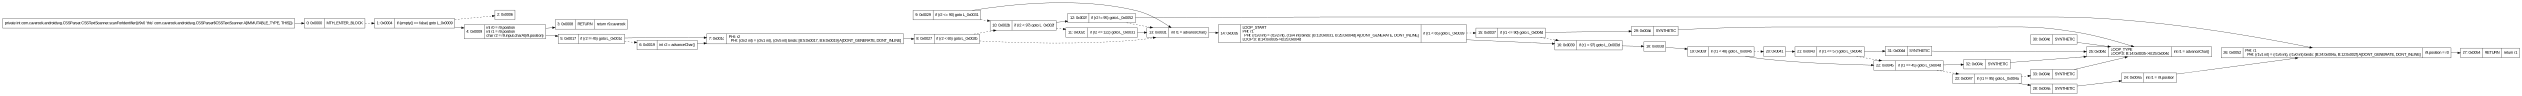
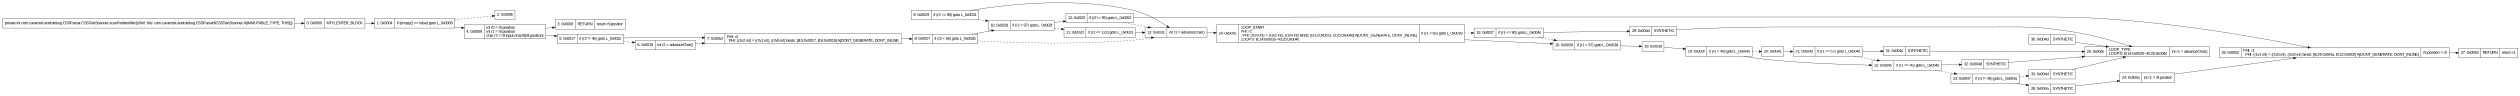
(368, 23) -> (368, 23)
(611, 24) -> (610, 24)
(984, 32) -> (982, 32)
